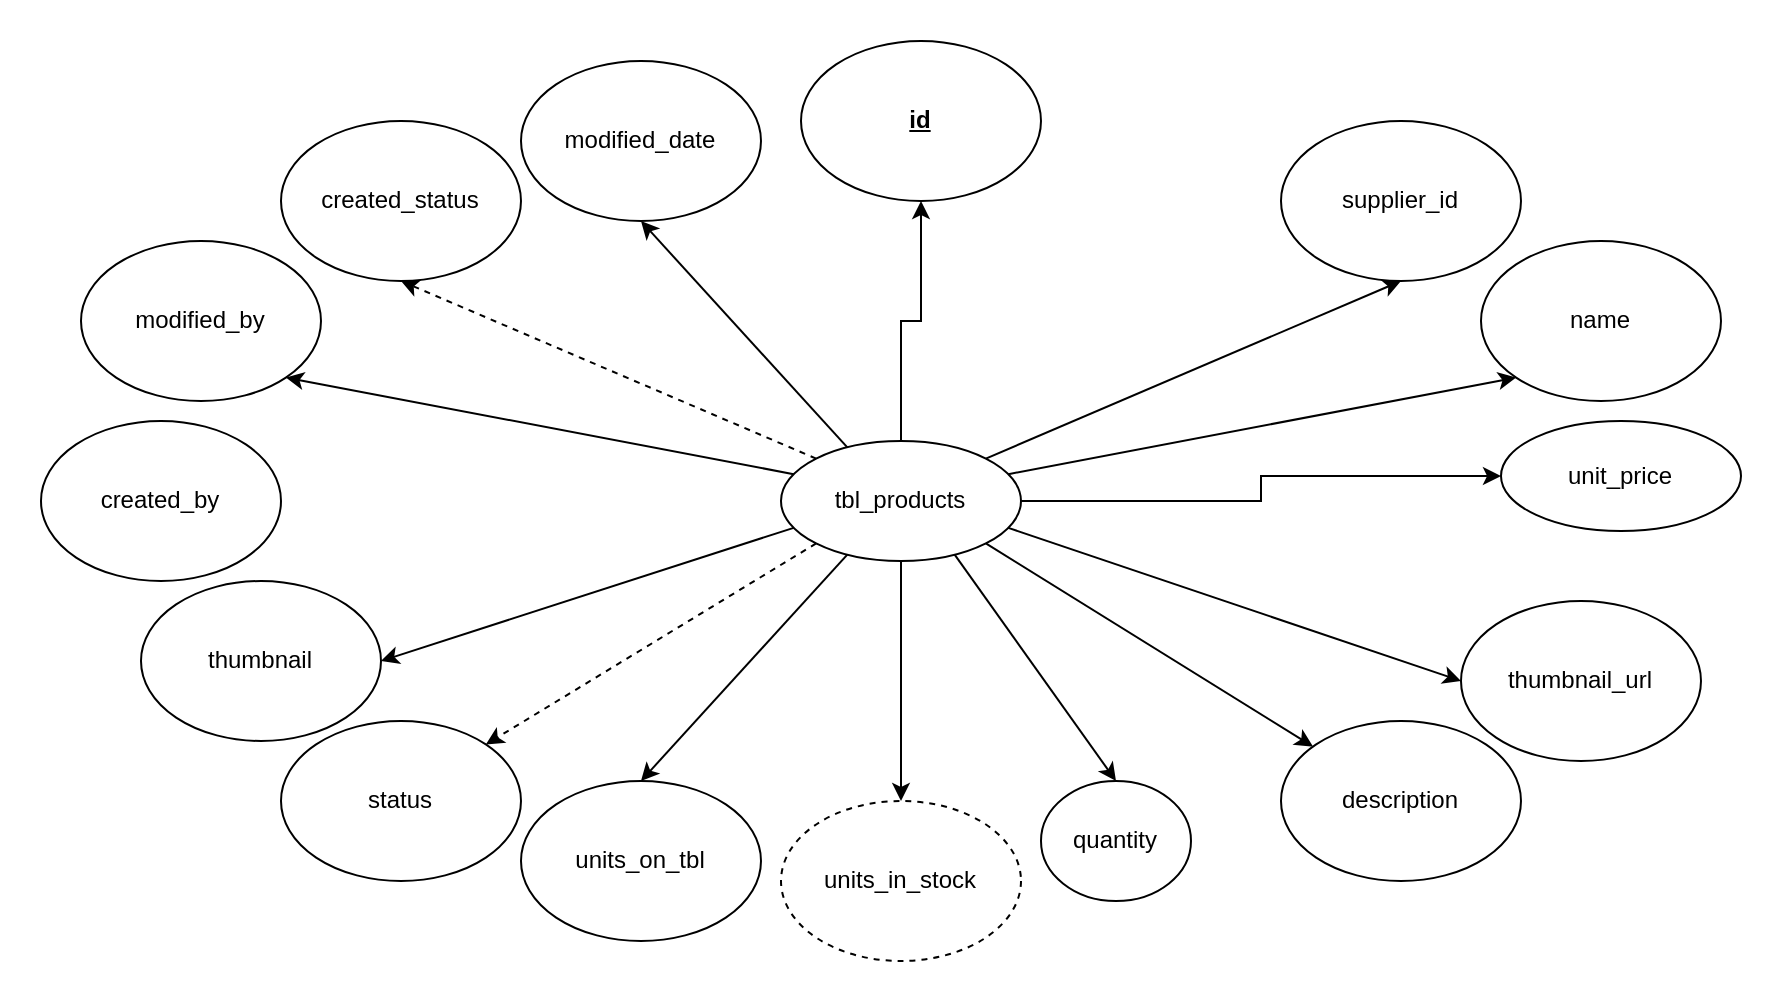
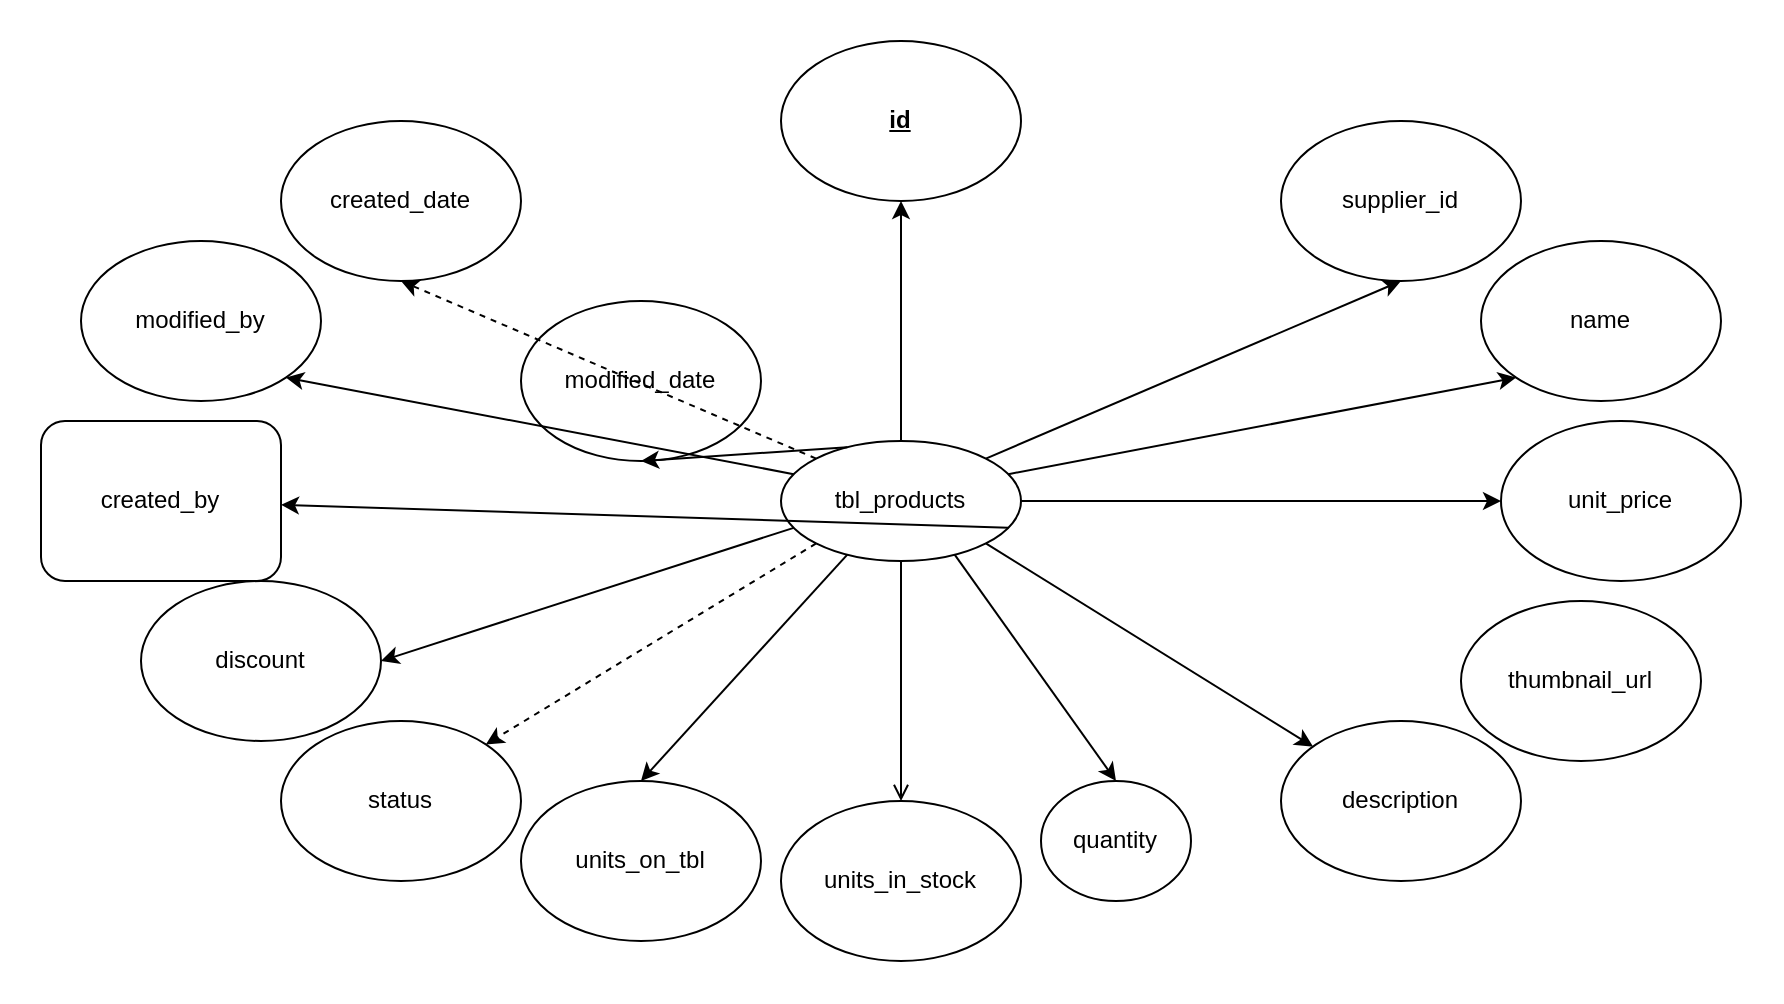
(921, 121) -> (901, 121)
(641, 141) -> (641, 381)
(401, 201) -> (401, 201)
(1621, 476) -> (1621, 501)
(161, 501) -> (161, 501)
(1228, 602) -> (651, 517)
(261, 661) -> (261, 661)
(901, 786) -> (901, 789)
(901, 881) -> (901, 881)
